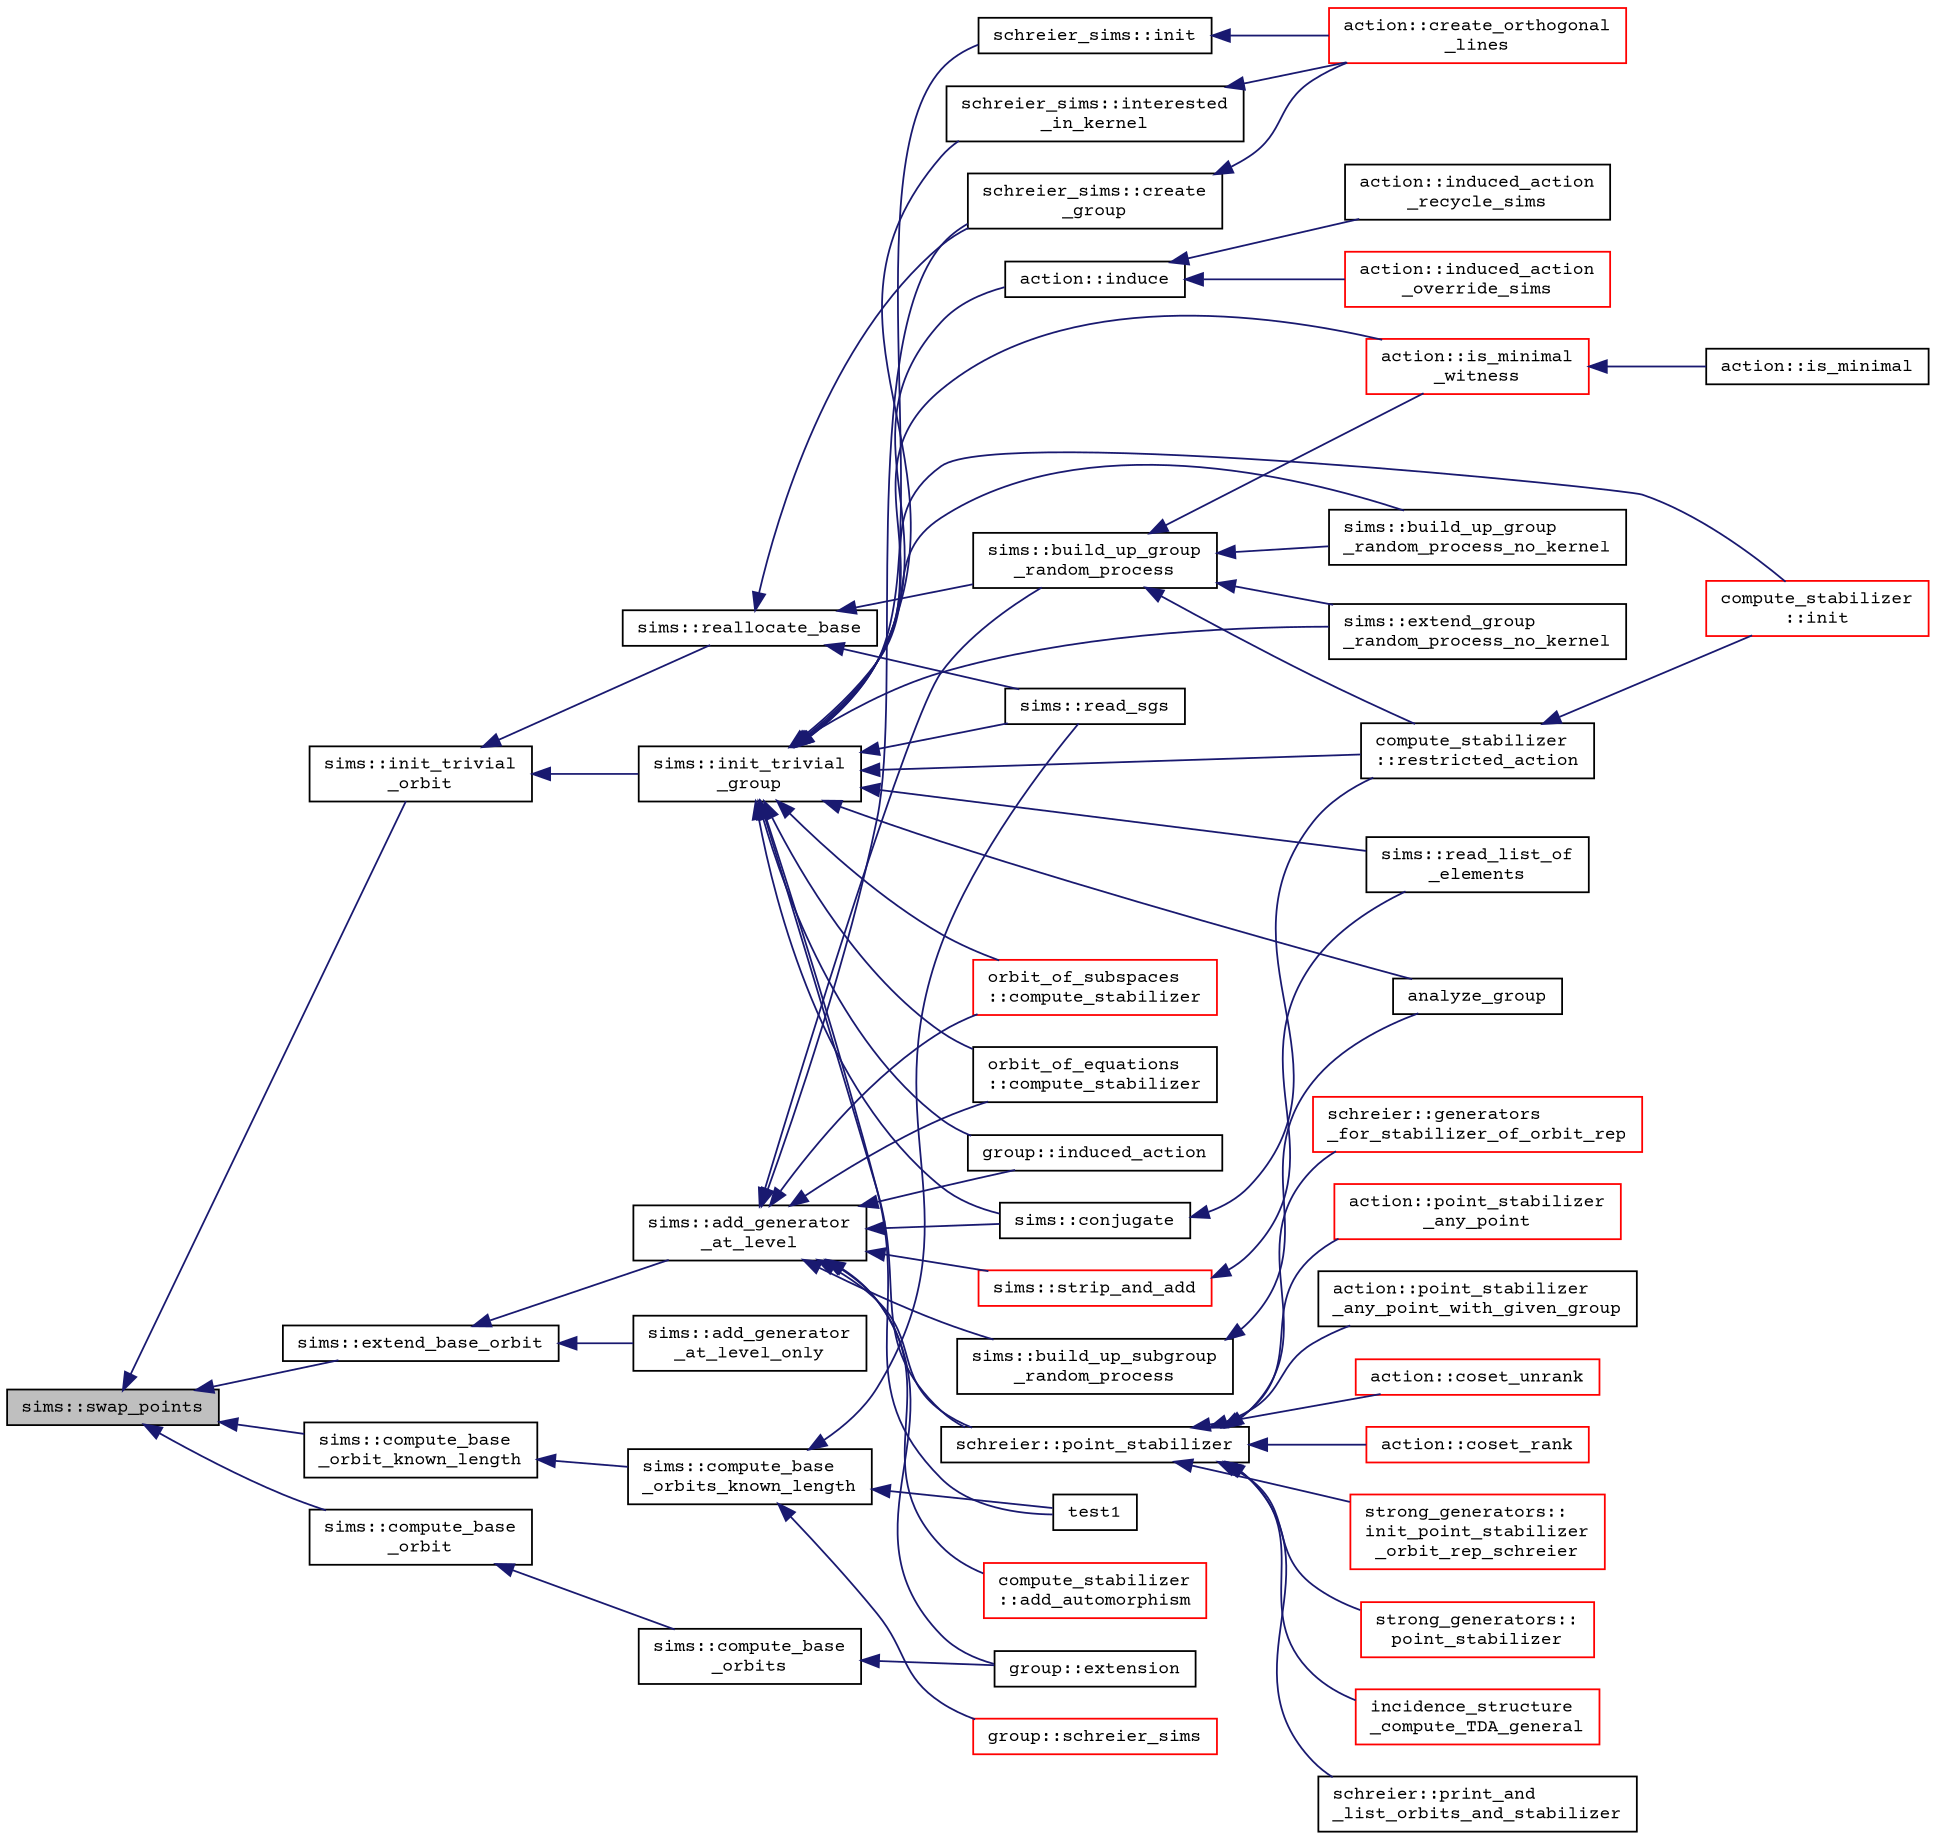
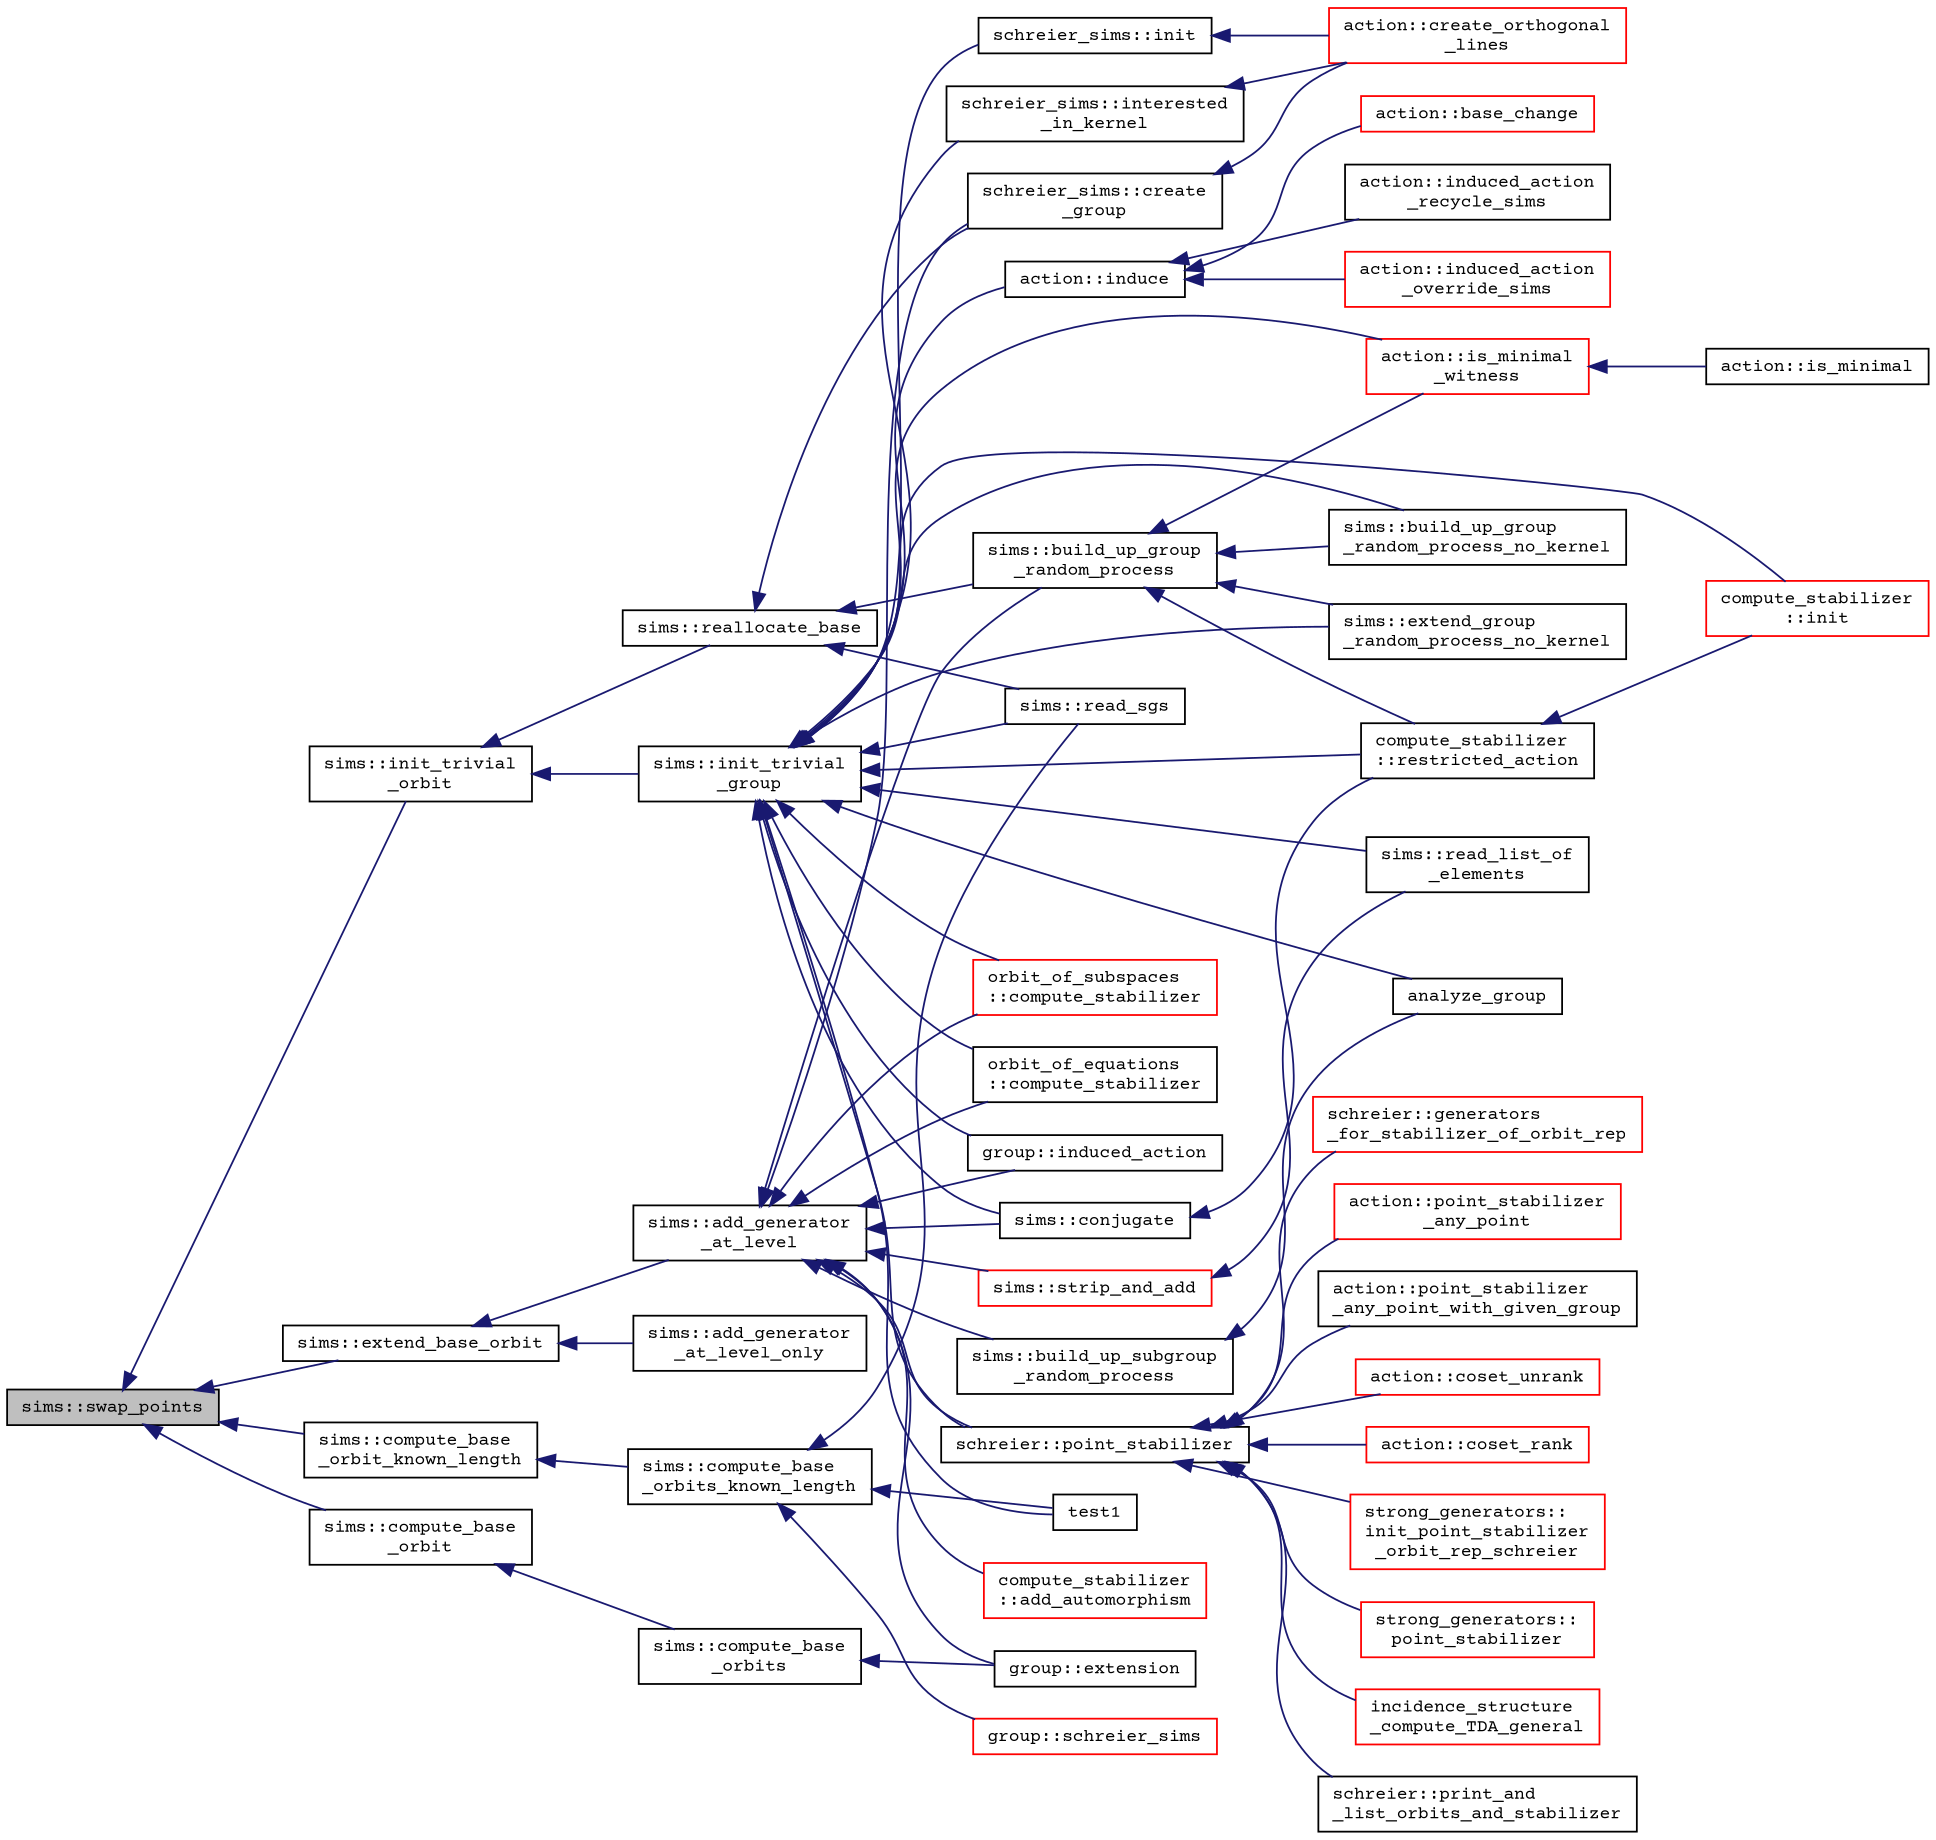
none -> (1478, 114)
